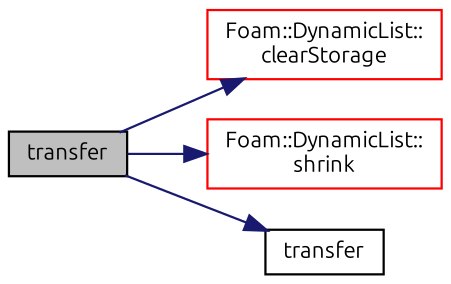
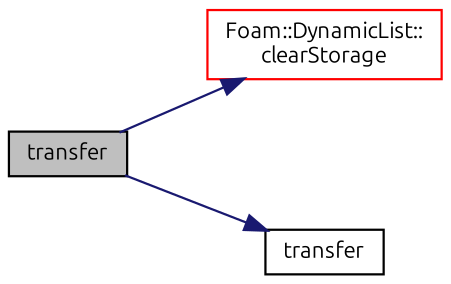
(325, 154) -> none
